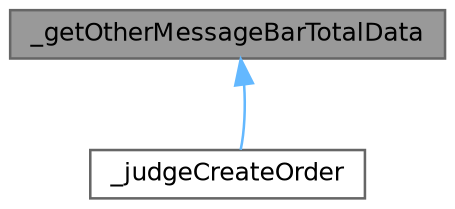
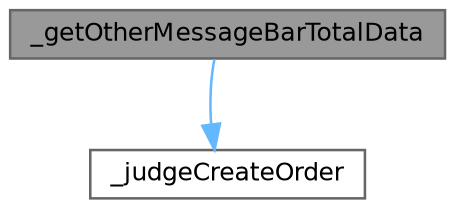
(244, 117) -> (211, 92)
